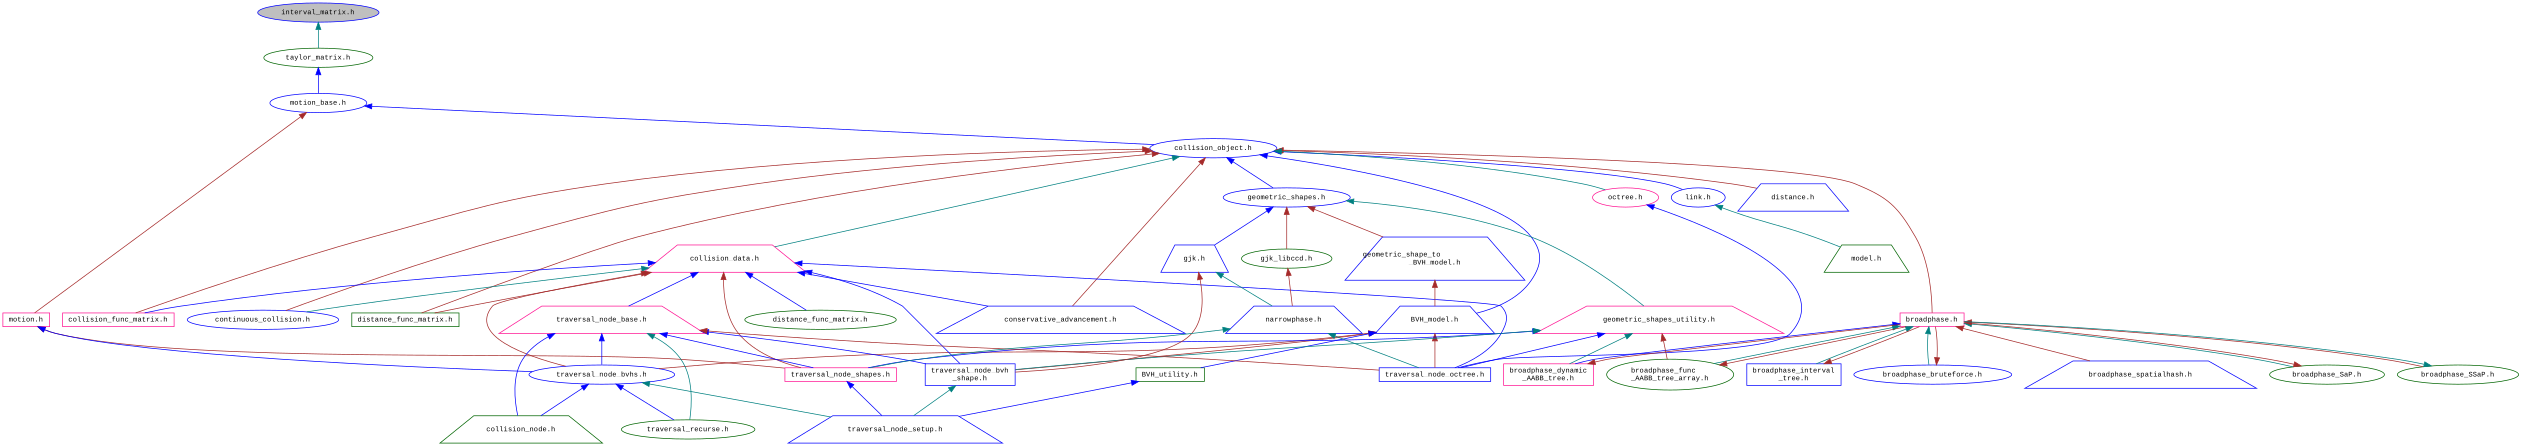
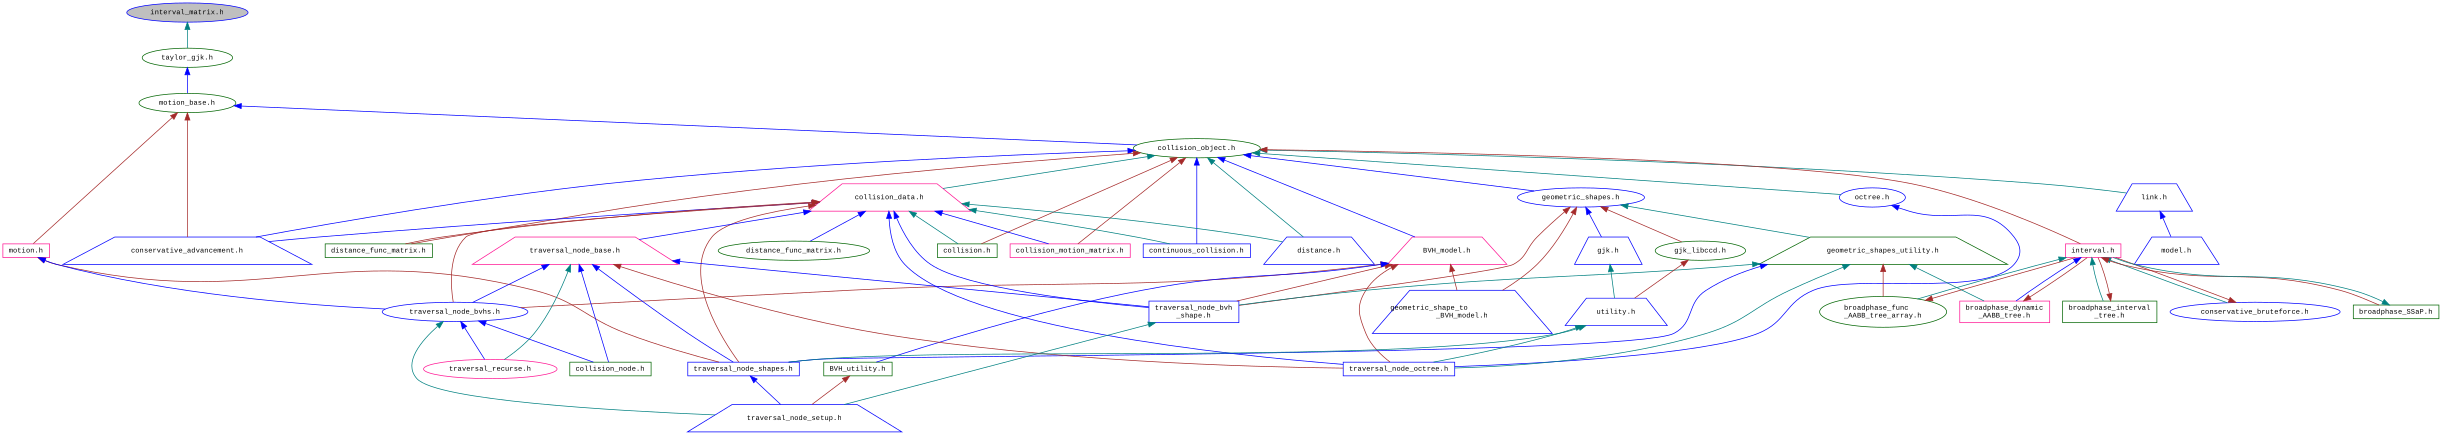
(318, 58) -> (187, 58)
(318, 103) -> (187, 103)
(1213, 148) -> (1197, 148)
(1483, 163) -> (1869, 172)
(1592, 168) -> (1258, 200)
none -> (187, 179)
(708, 191) -> (1197, 205)
(1626, 197) -> (1872, 197)
(1698, 197) -> (2154, 197)
none -> (1126, 220)
(1782, 227) -> (2167, 227)
(1136, 235) -> (690, 176)
none -> (967, 251)
(1867, 259) -> (2177, 251)
(1435, 295) -> (1455, 281)
(118, 320) -> (1070, 251)
(263, 320) -> (1197, 251)
(1294, 320) -> (1616, 312)
(1435, 320) -> (1447, 251)
(1659, 320) -> (1883, 251)
(1932, 320) -> (2093, 251)
(1529, 351) -> (1657, 346)
(1134, 358) -> (1422, 281)
(841, 375) -> (744, 369)
(1794, 375) -> (2110, 312)
(1933, 375) -> (2255, 312)
(2141, 375) -> none
(2327, 375) -> none
(2458, 375) -> (2396, 312)
(1045, 400) -> (828, 392)
(521, 429) -> (610, 369)
(688, 429) -> (490, 369)
